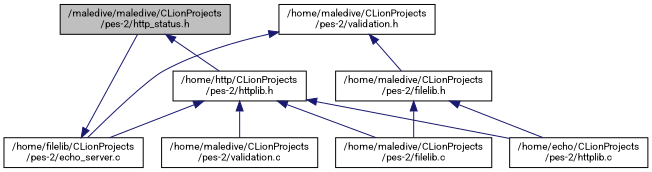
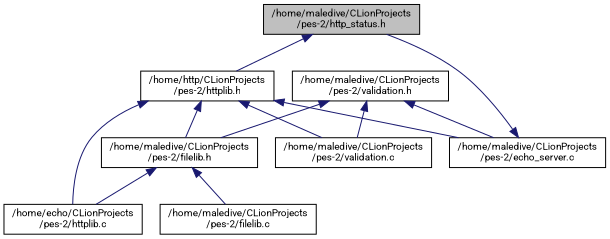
(145, 19) -> (342, 19)
(331, 121) -> (191, 124)
none -> (361, 124)
(74, 153) -> (528, 153)
